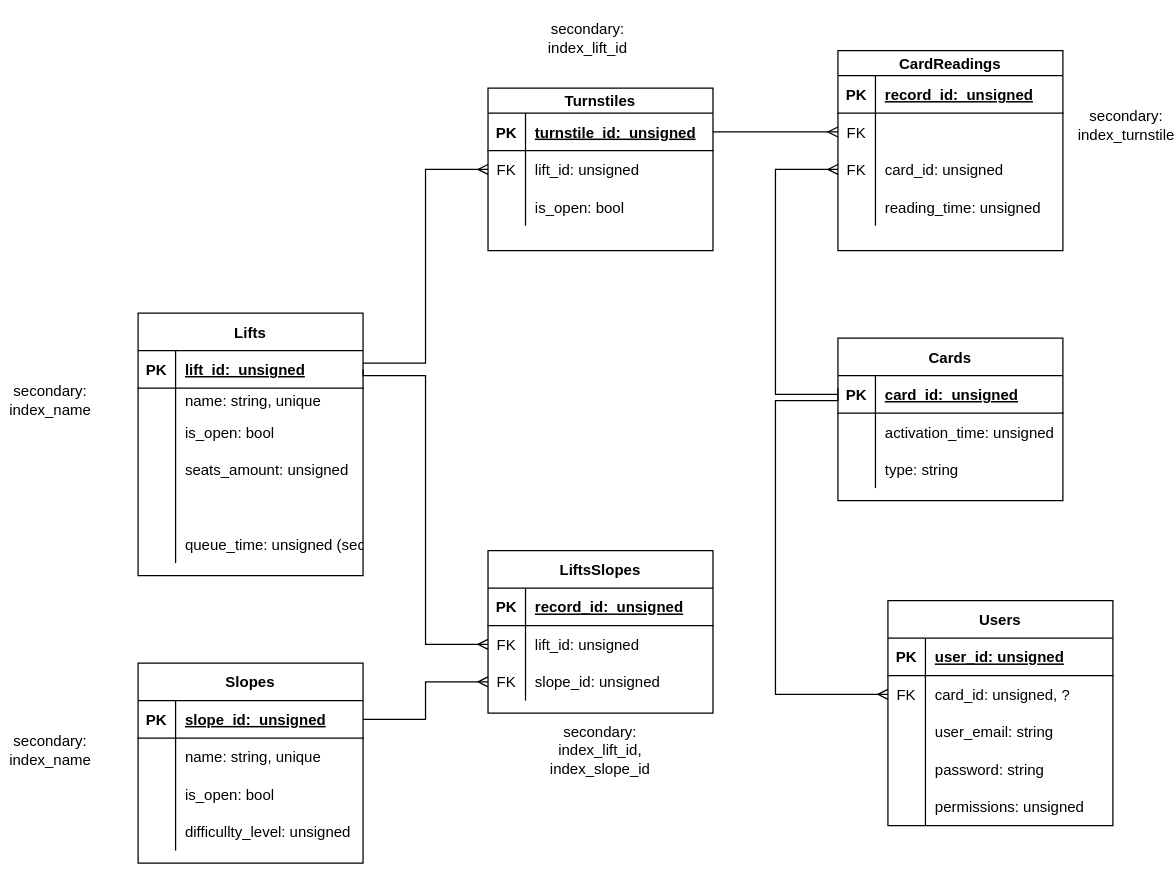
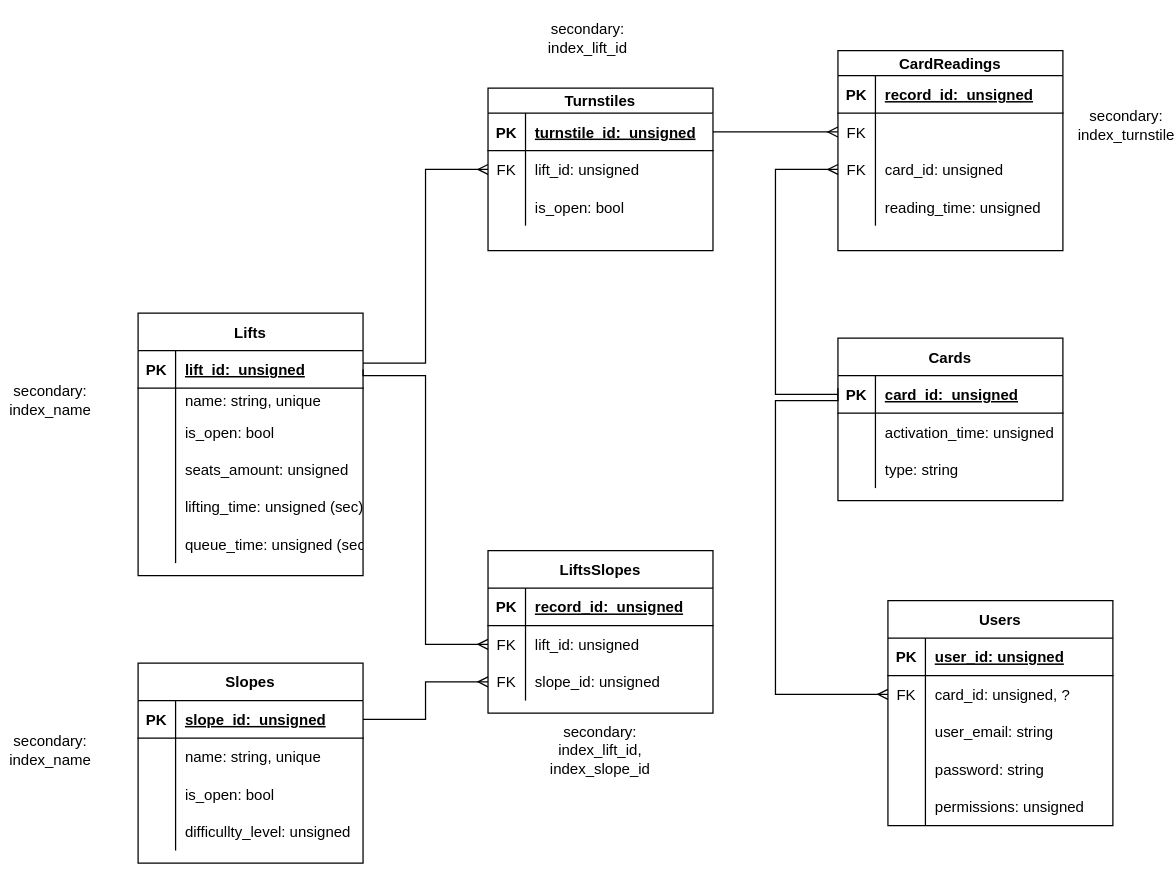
none -> (269, 507)
